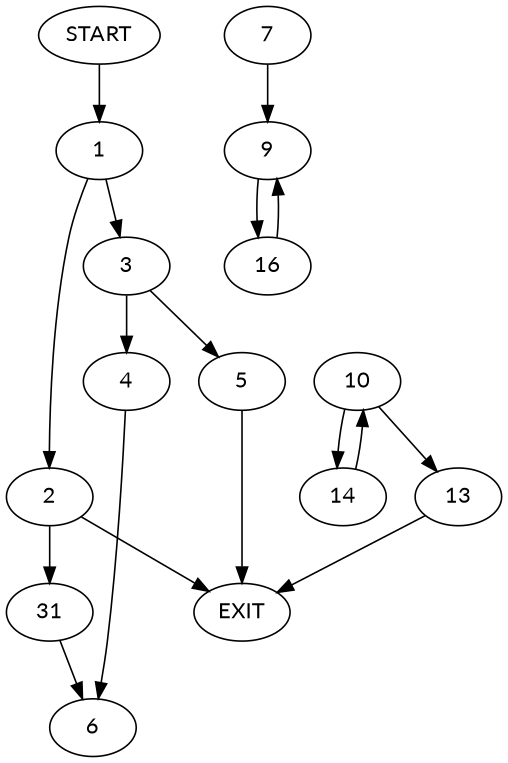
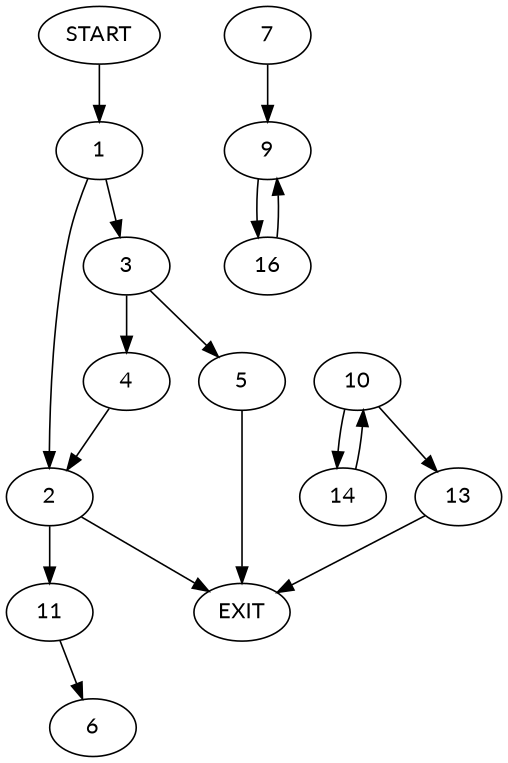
(116, 554) -> (93, 433)
(50, 612) -> (50, 612)
